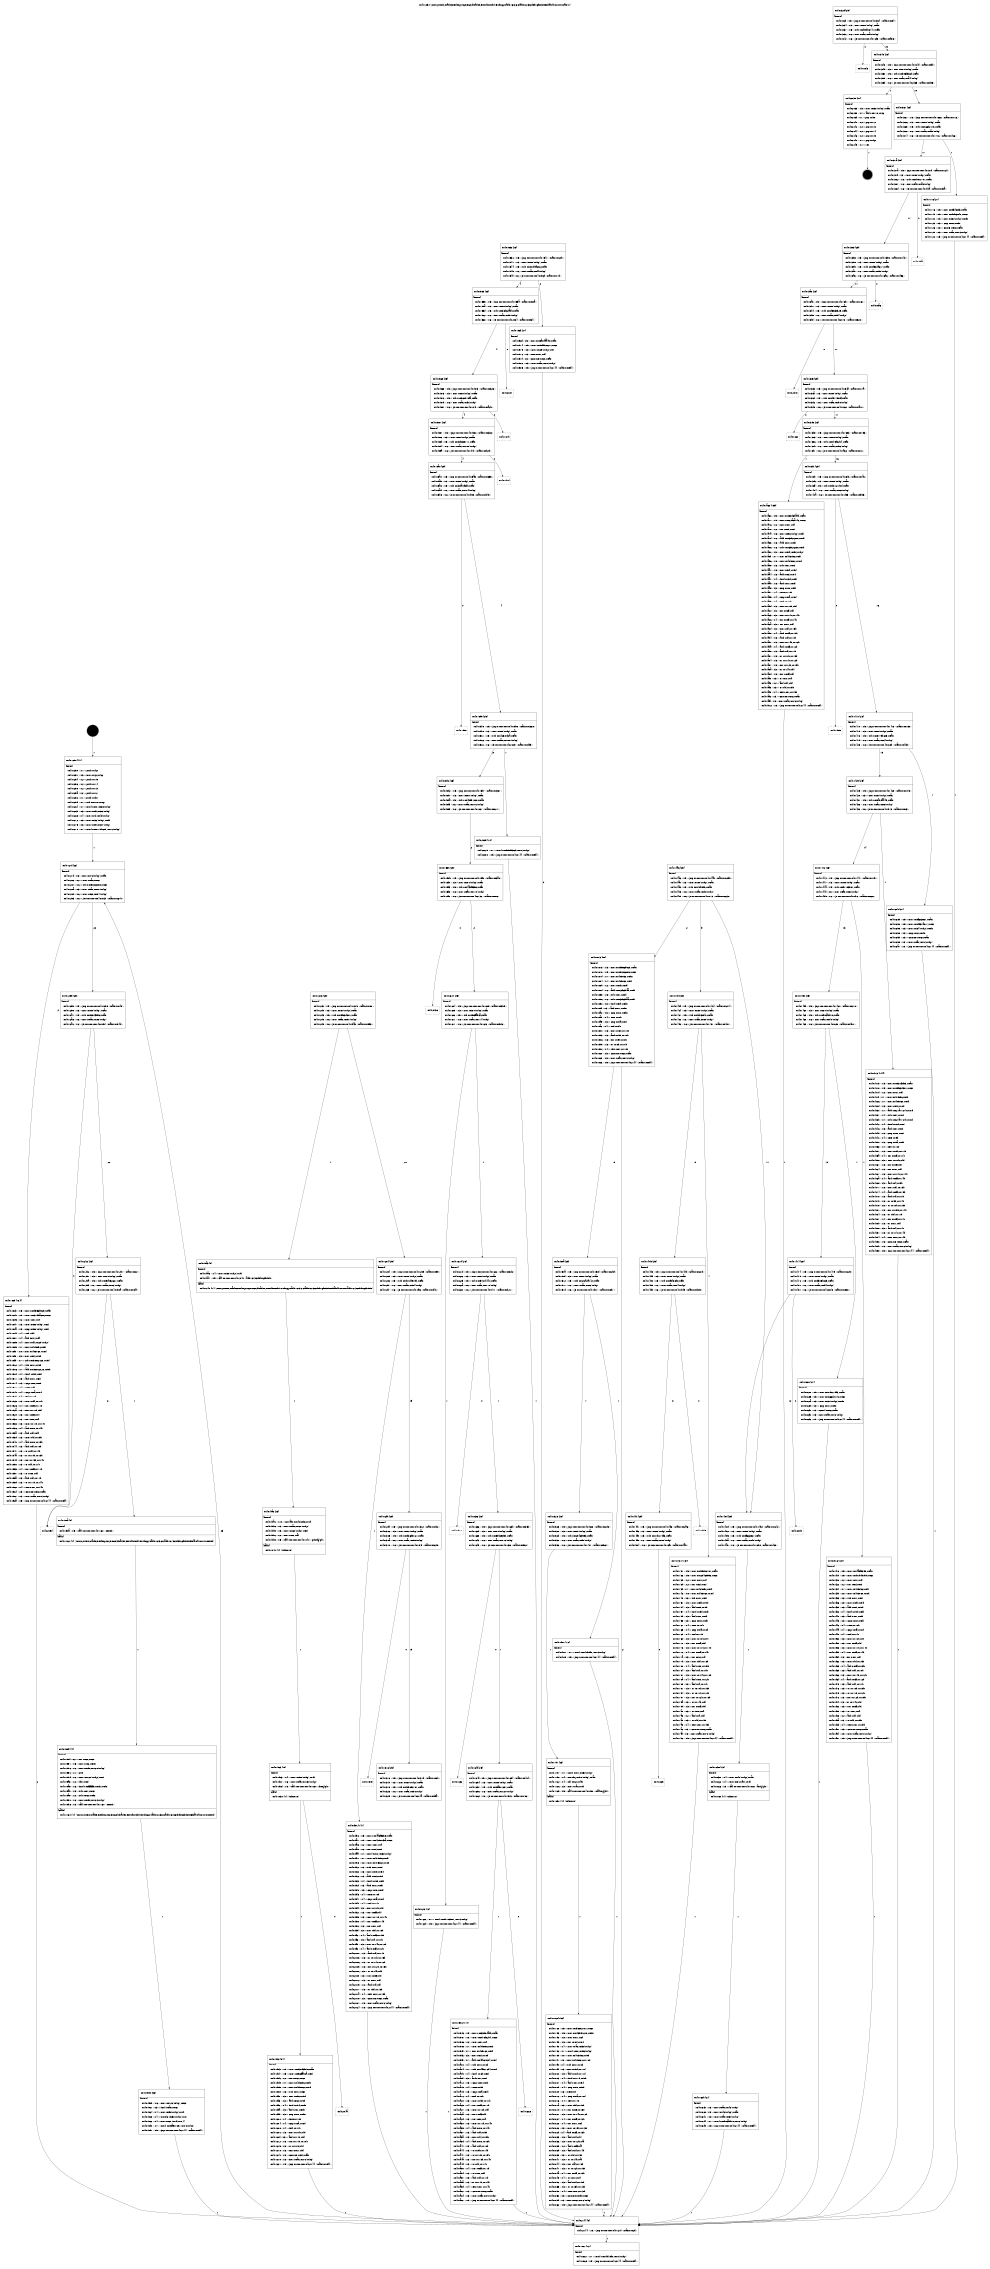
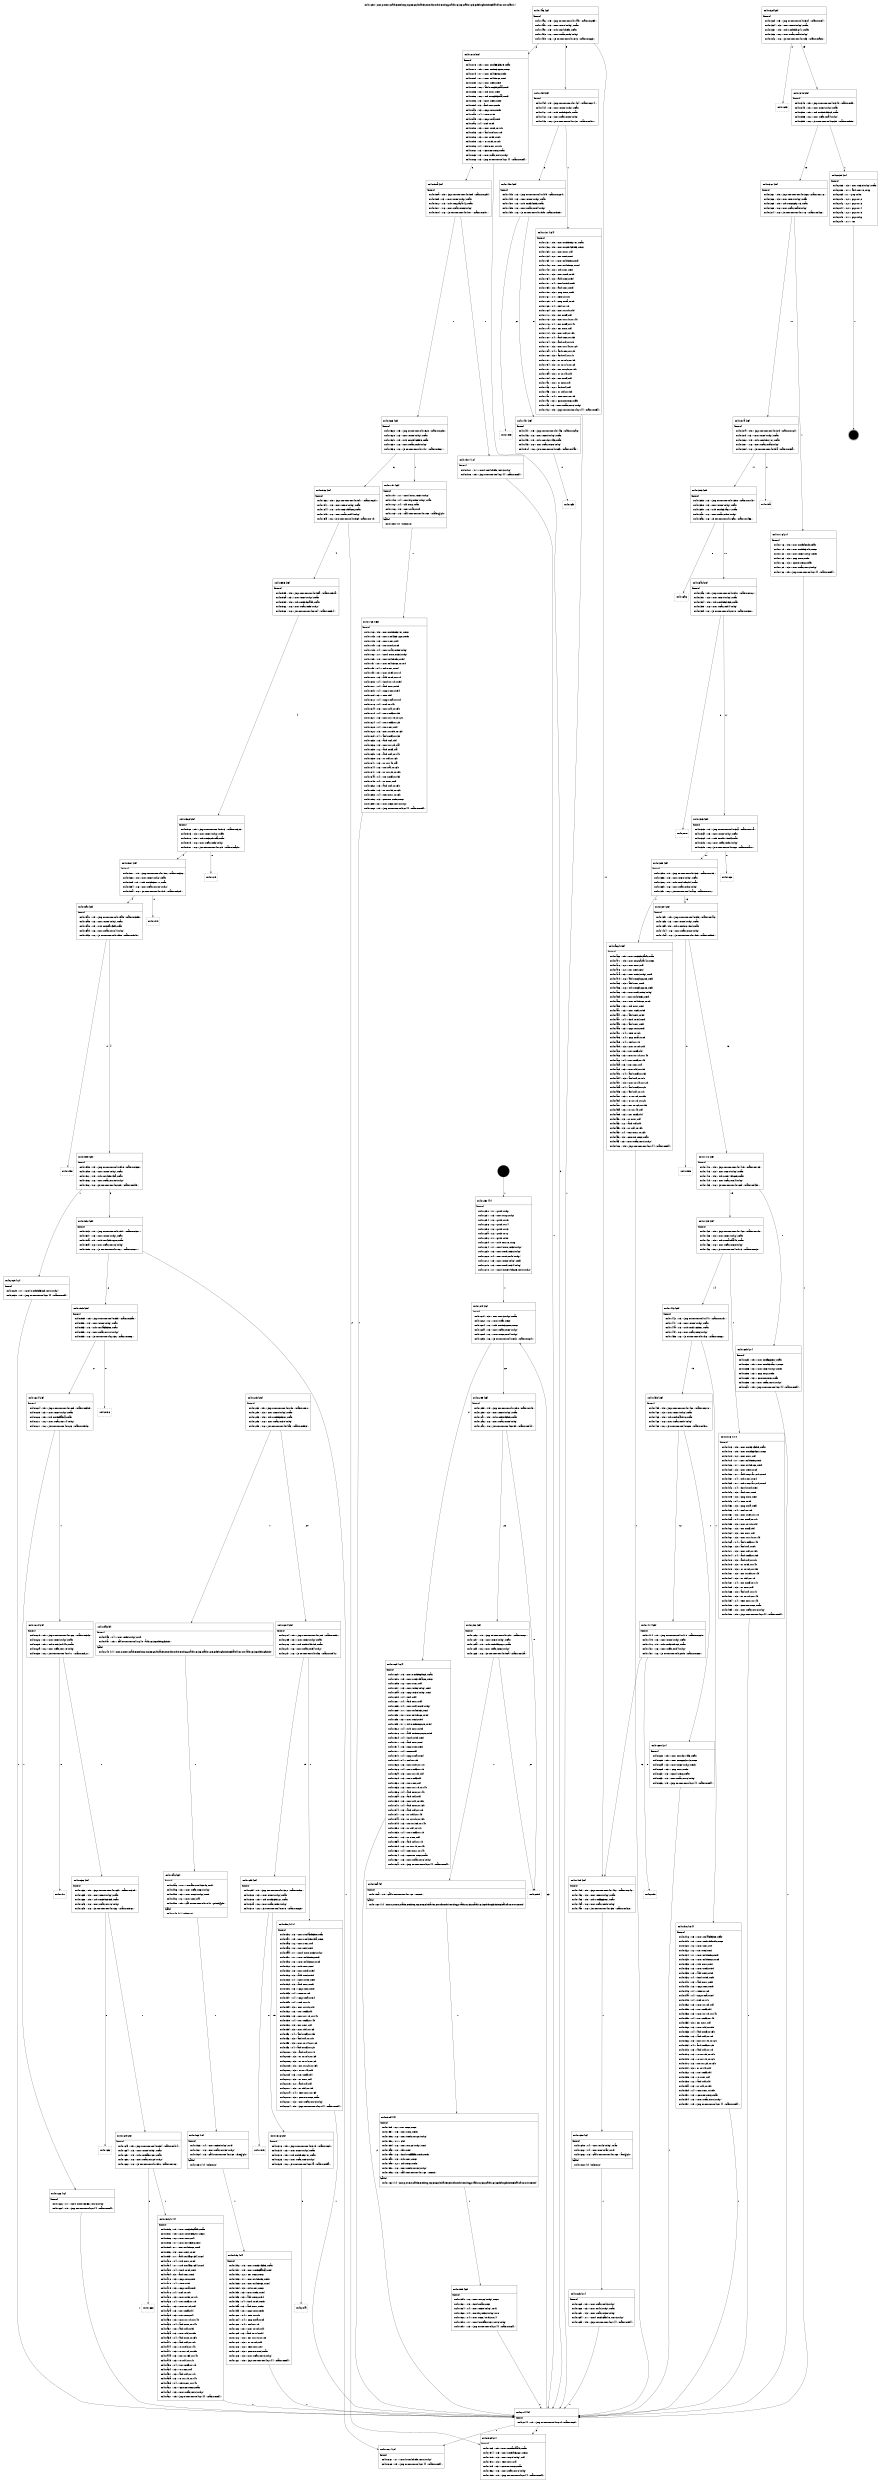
(507, 393) -> none
none -> (381, 469)
(542, 1306) -> (536, 2430)
(699, 1401) -> (517, 321)
none -> (345, 1816)
(326, 1953) -> (301, 2235)
